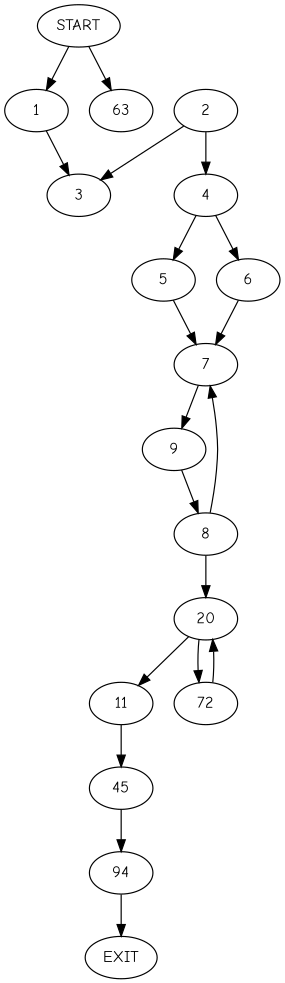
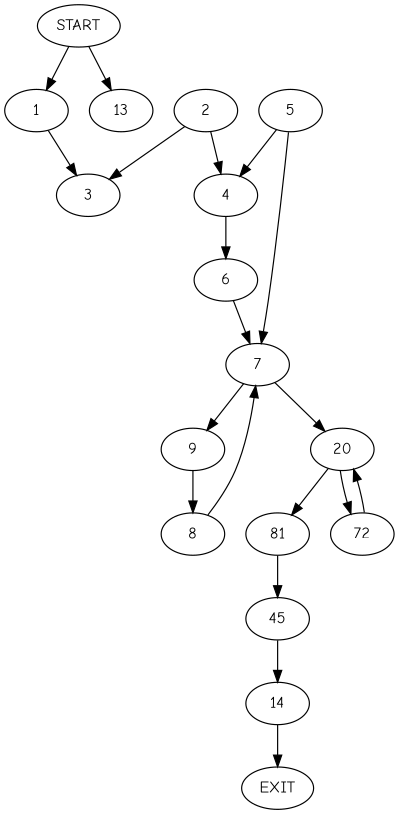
(121, 111) -> (121, 111)
(187, 232) -> (262, 148)
(206, 571) -> (296, 403)
(121, 703) -> (278, 534)
(121, 873) -> (278, 703)
